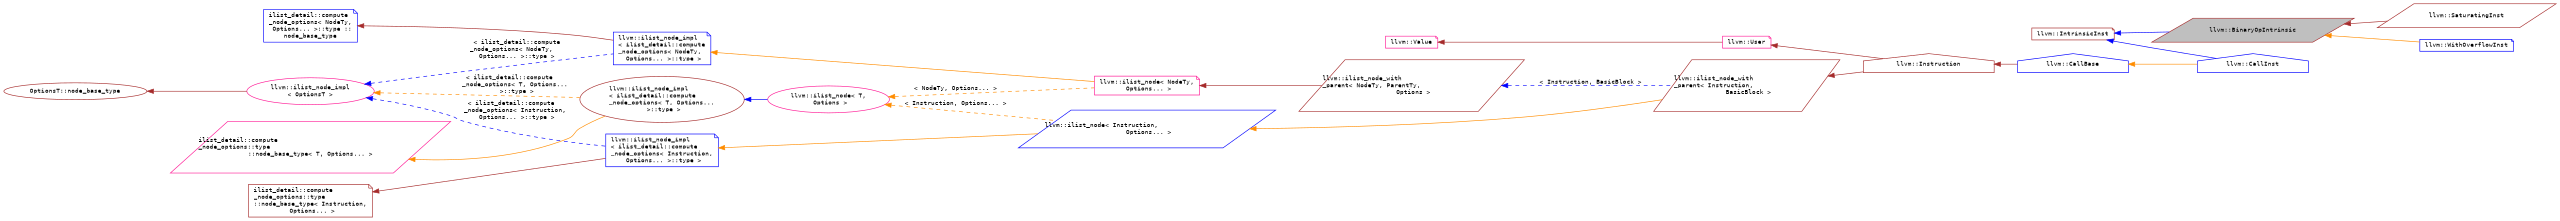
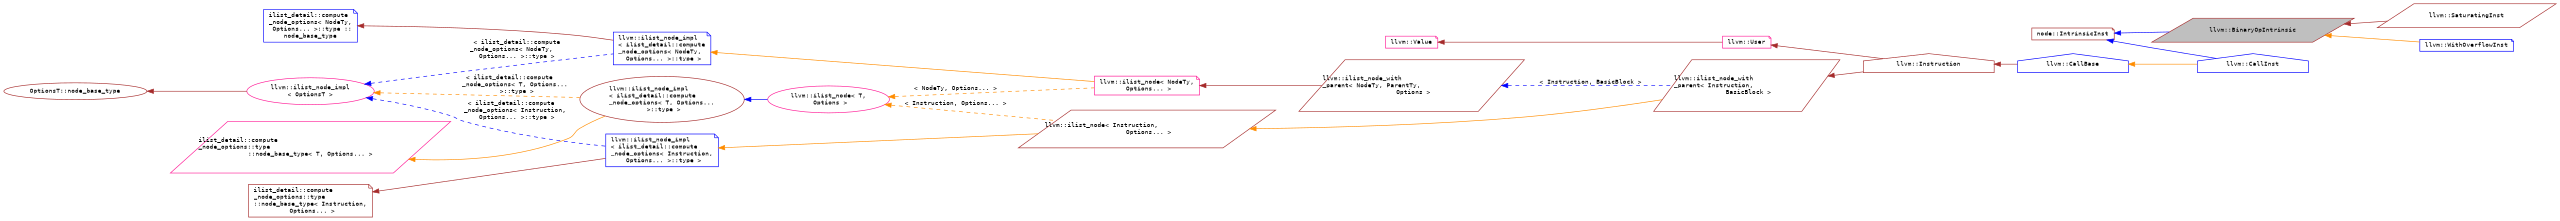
(2073, 34) -> (2073, 34)
(1147, 129) -> (1147, 129)
